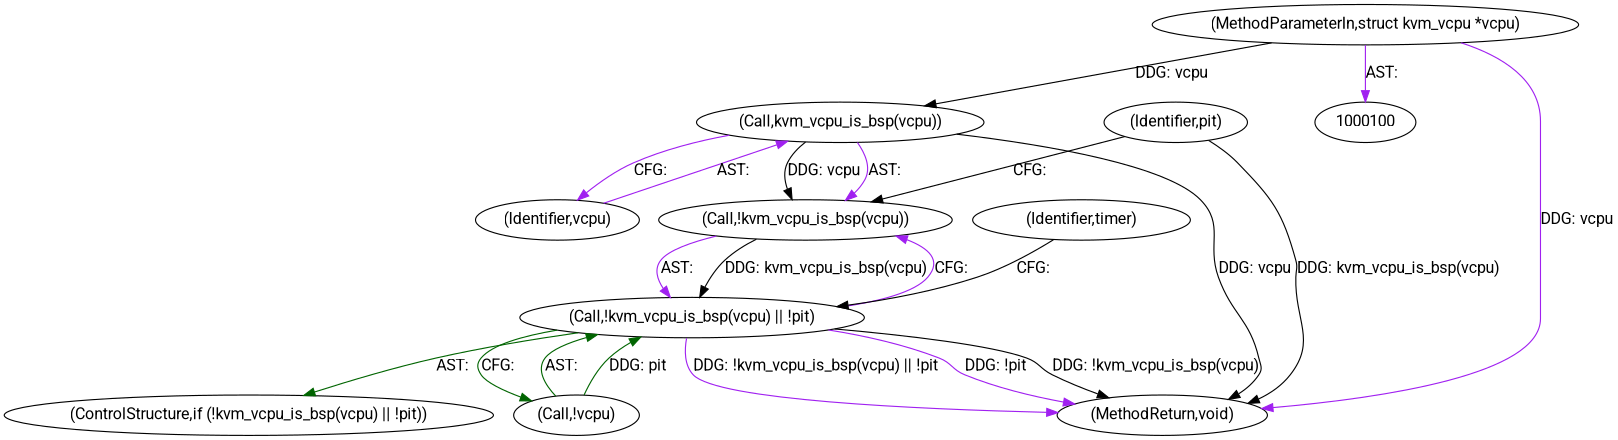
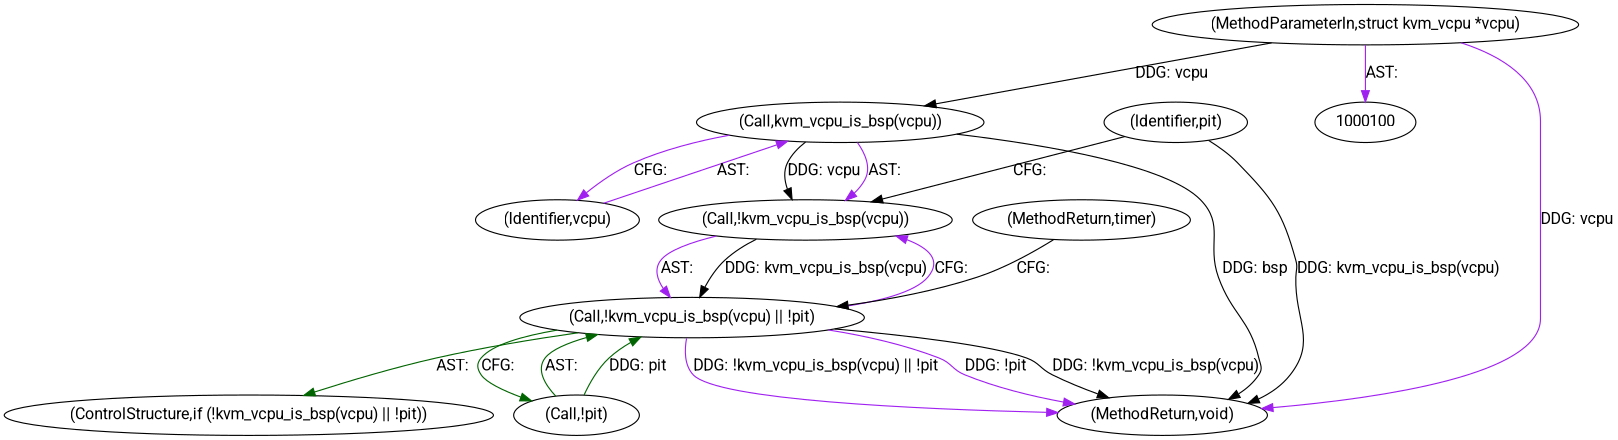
(1082, 220) -> (1082, 220)
(1255, 269) -> (1255, 269)
(577, 415) -> (577, 415)
